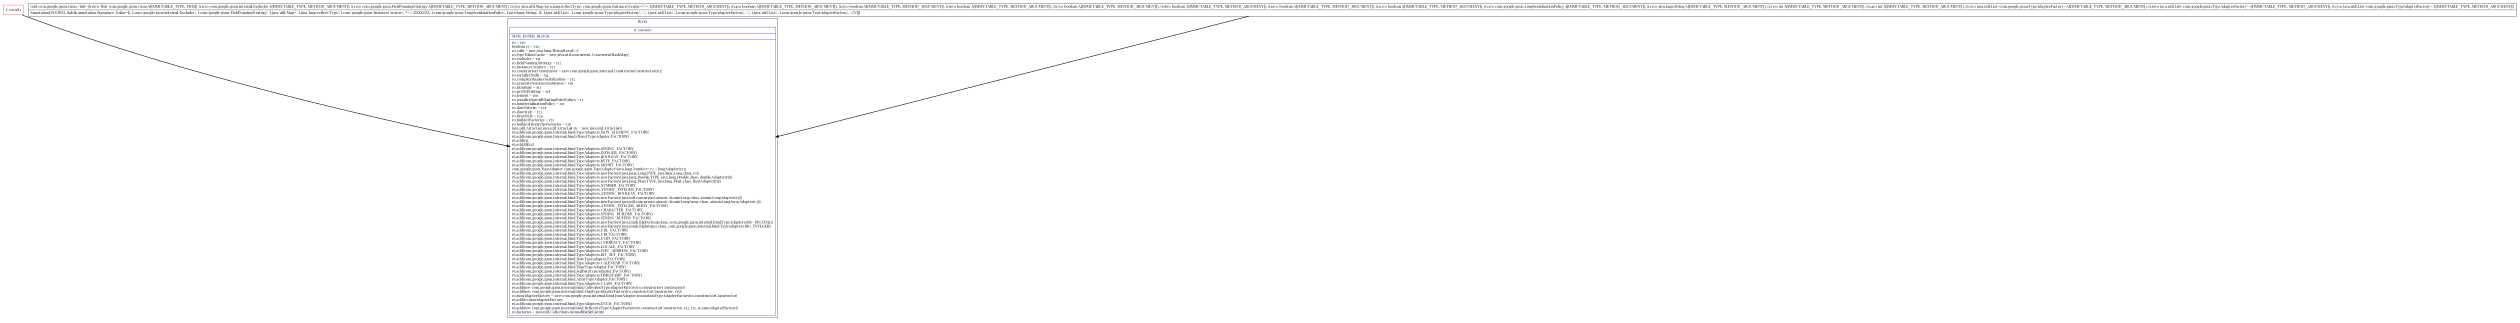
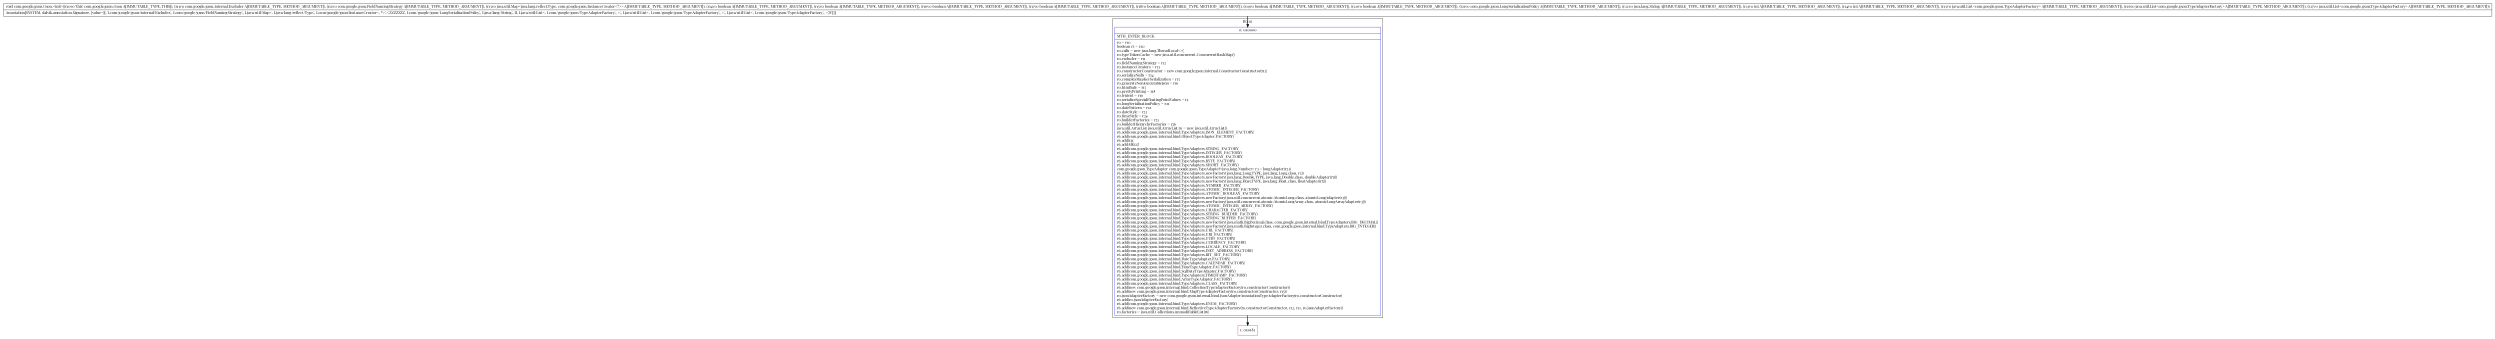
(262, 89) -> (1248, 319)
